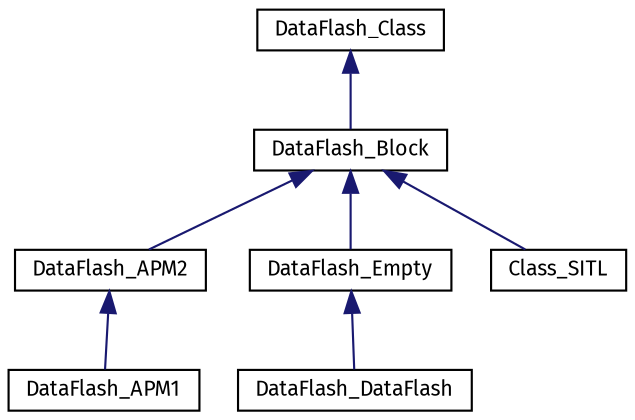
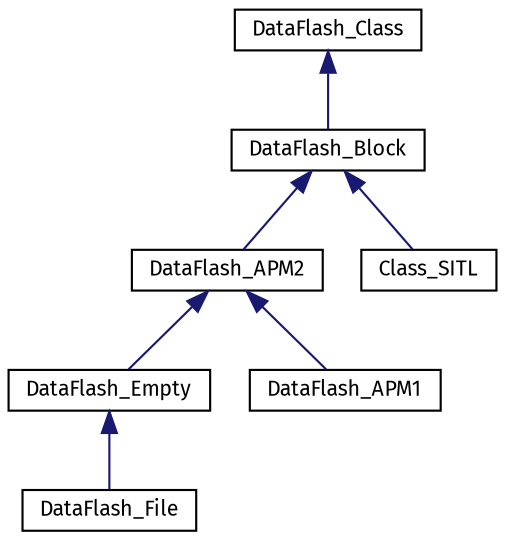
(351, 221) -> (160, 338)
(355, 390) -> (109, 510)
